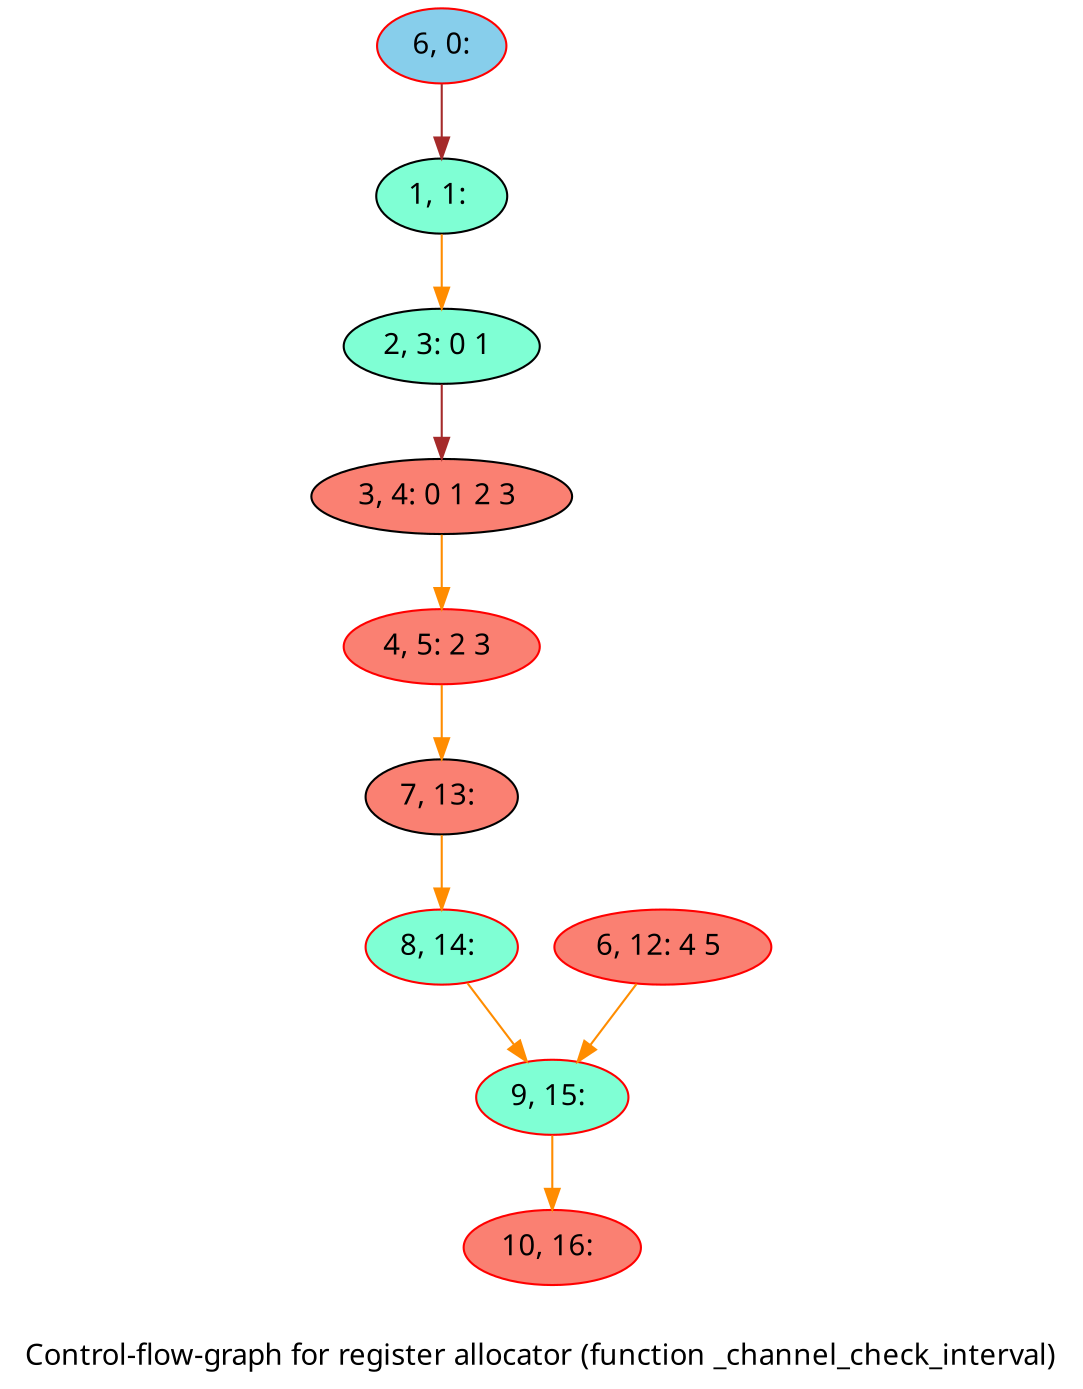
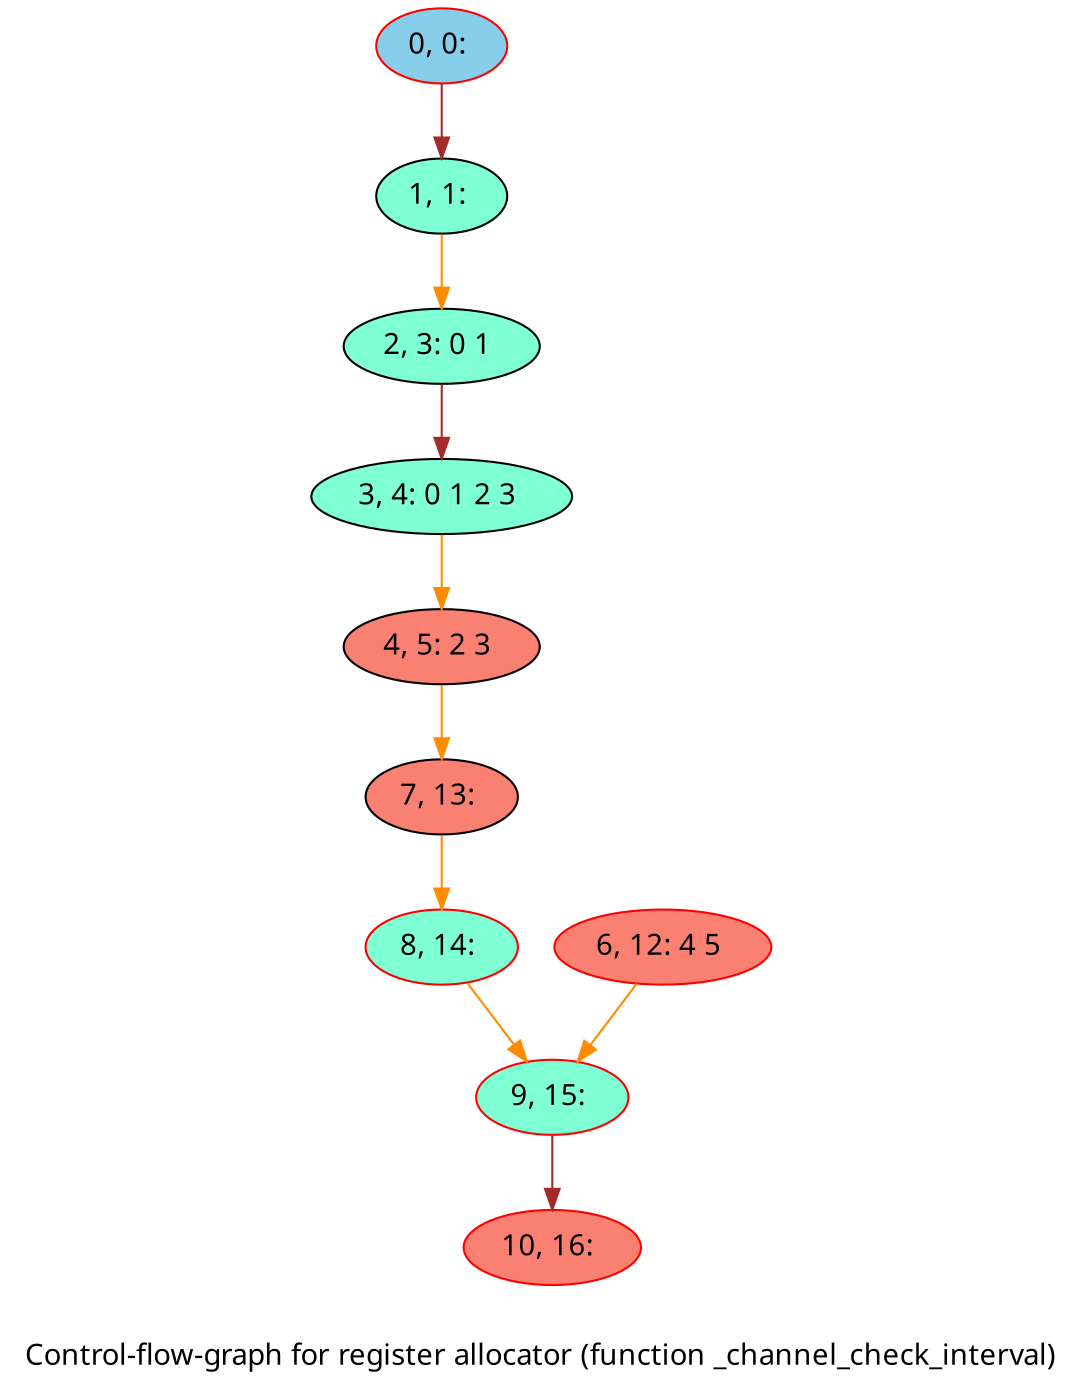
(442, 46) -> (442, 46)
(442, 496) -> (442, 496)
(442, 647) -> (442, 647)
(552, 1162) -> (552, 1162)
